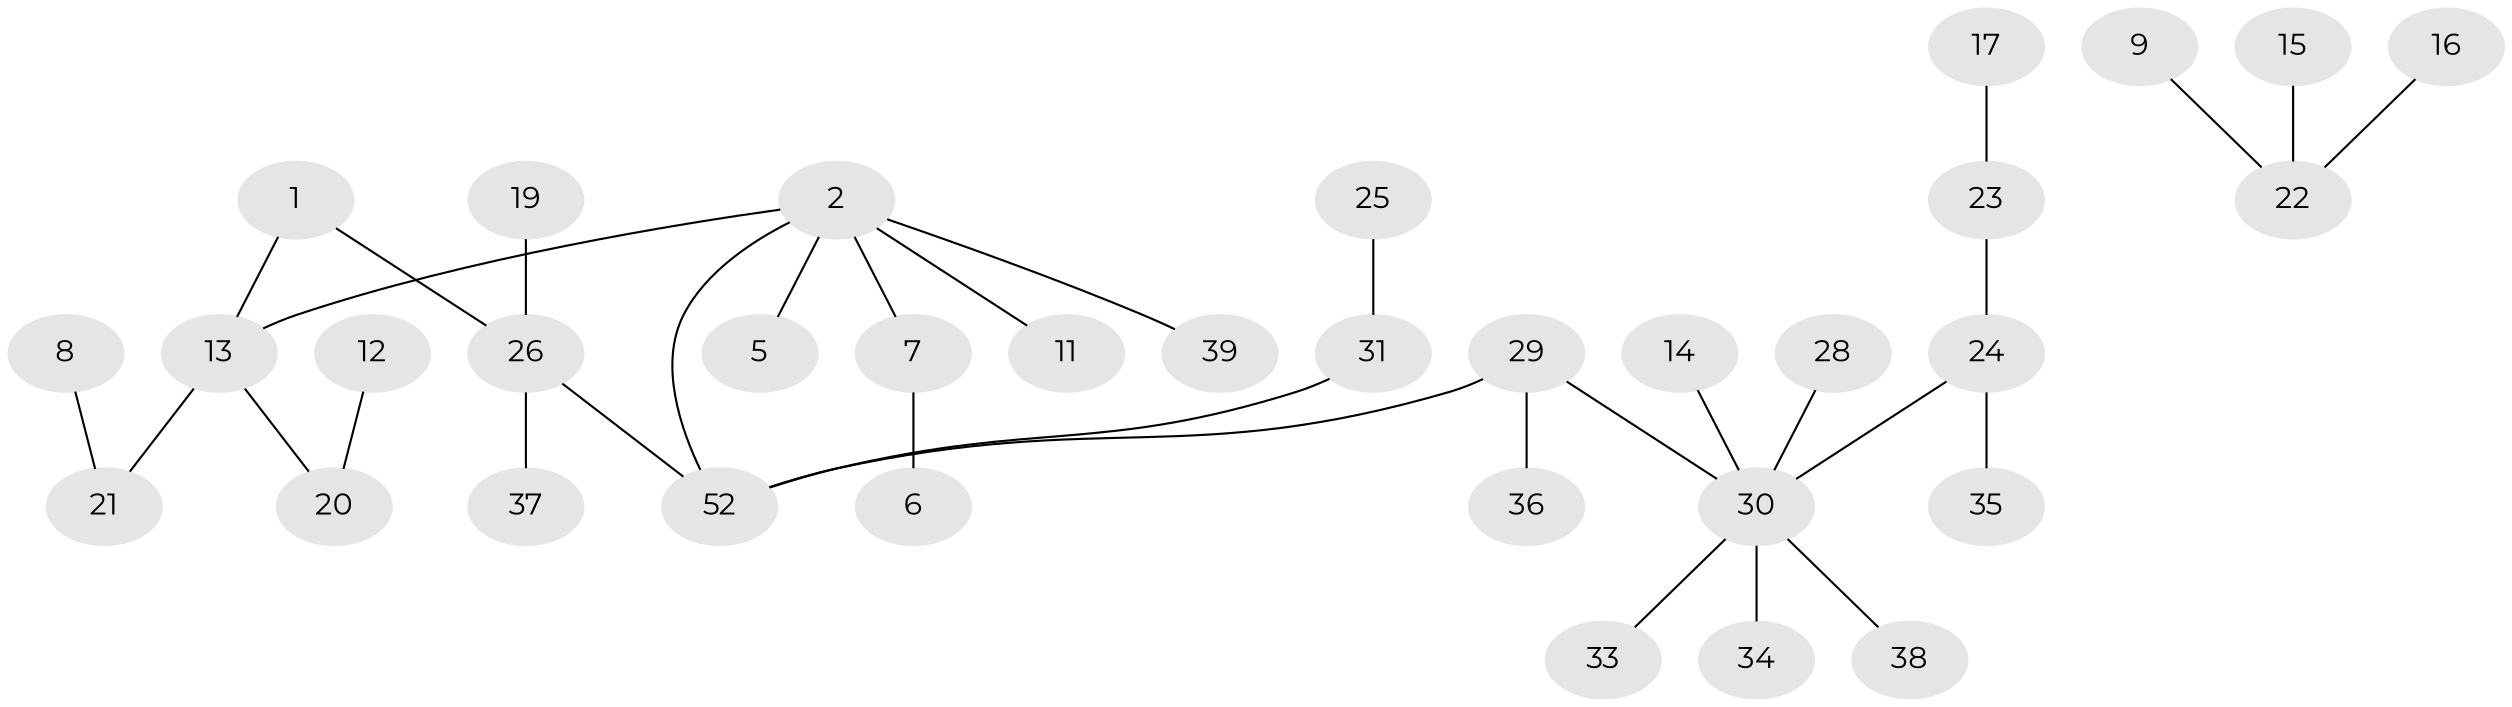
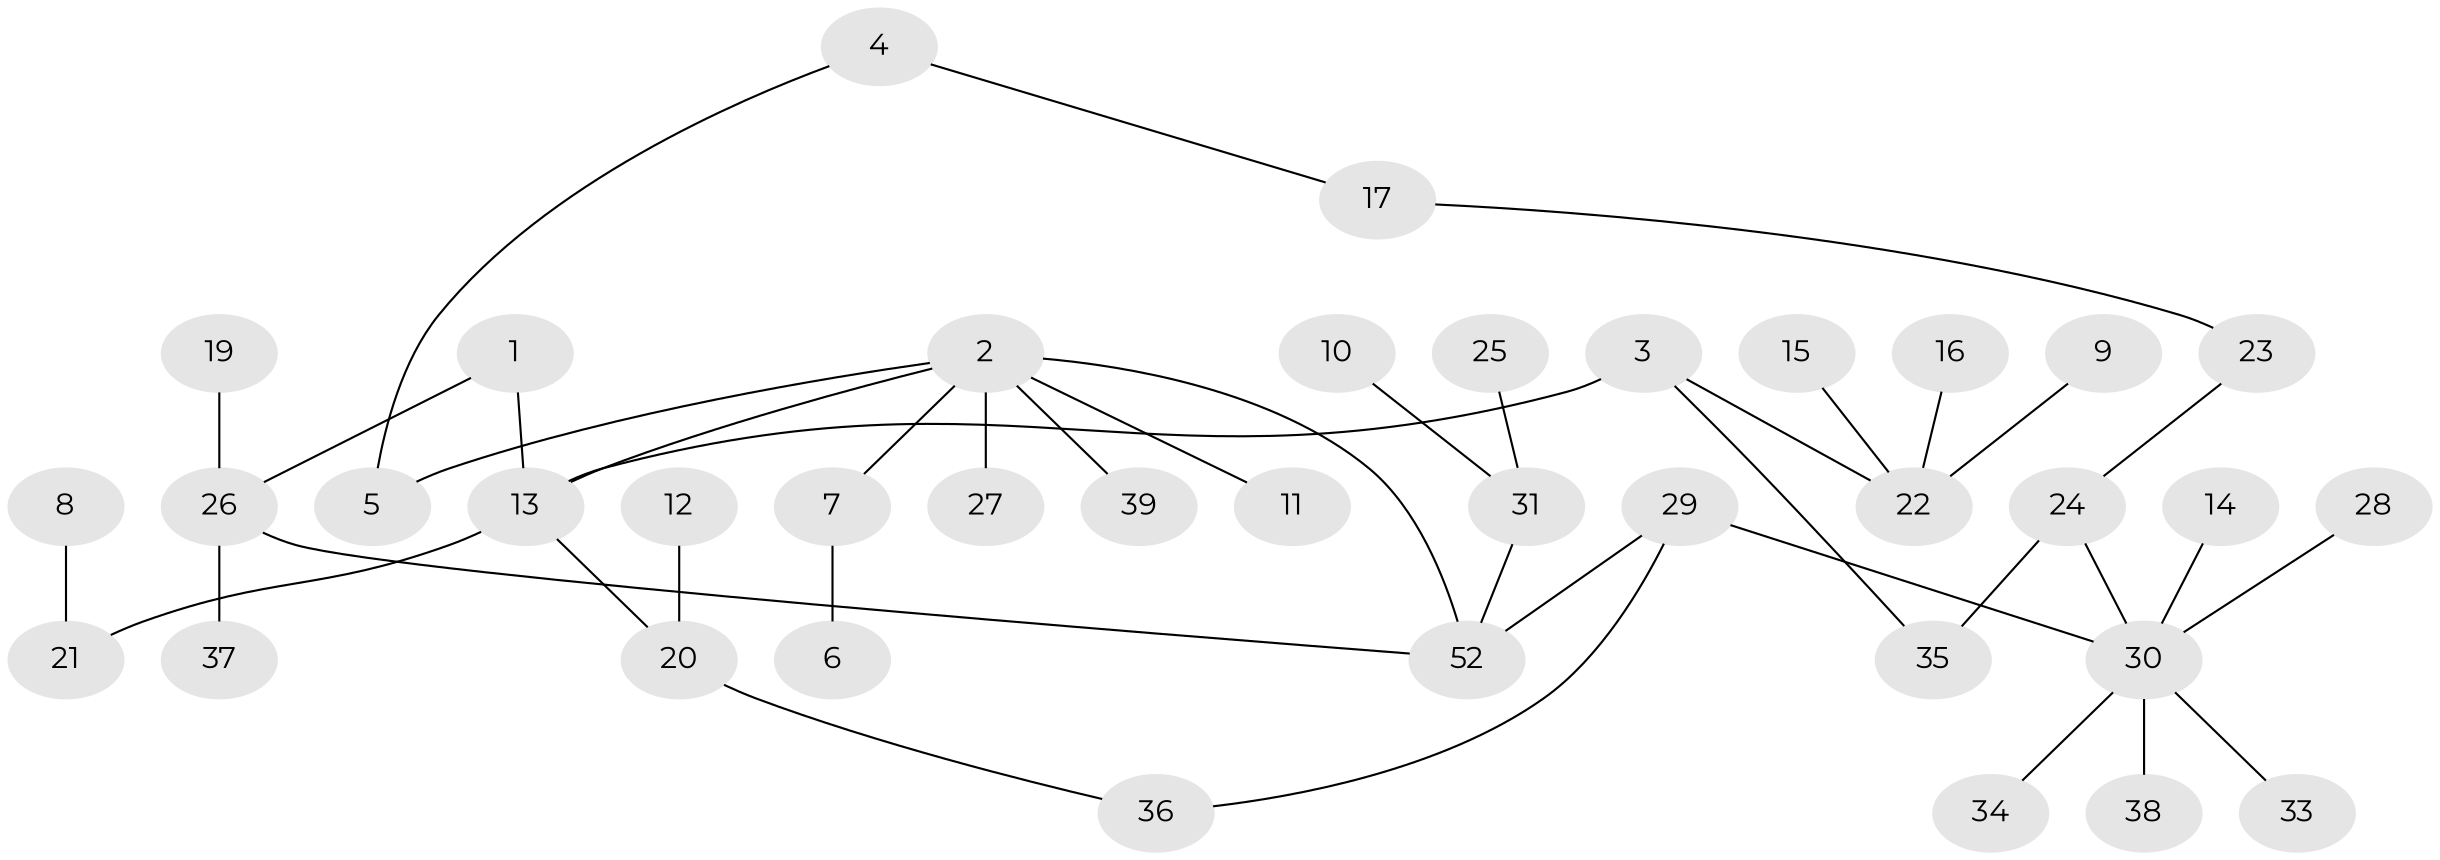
none -> (879, 47)
none -> (1337, 353)
none -> (1644, 353)
none -> (986, 507)
none -> (911, 749)
